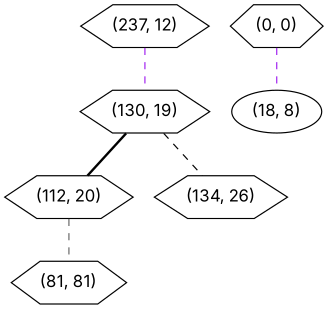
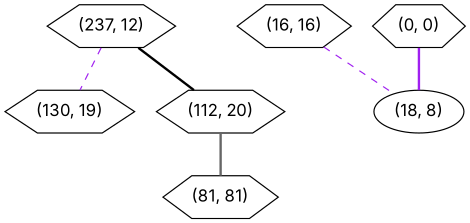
none -> (294, 26)
(277, 69) -> (419, 69)
(107, 154) -> (166, 69)
(221, 197) -> none
(69, 240) -> (221, 154)
